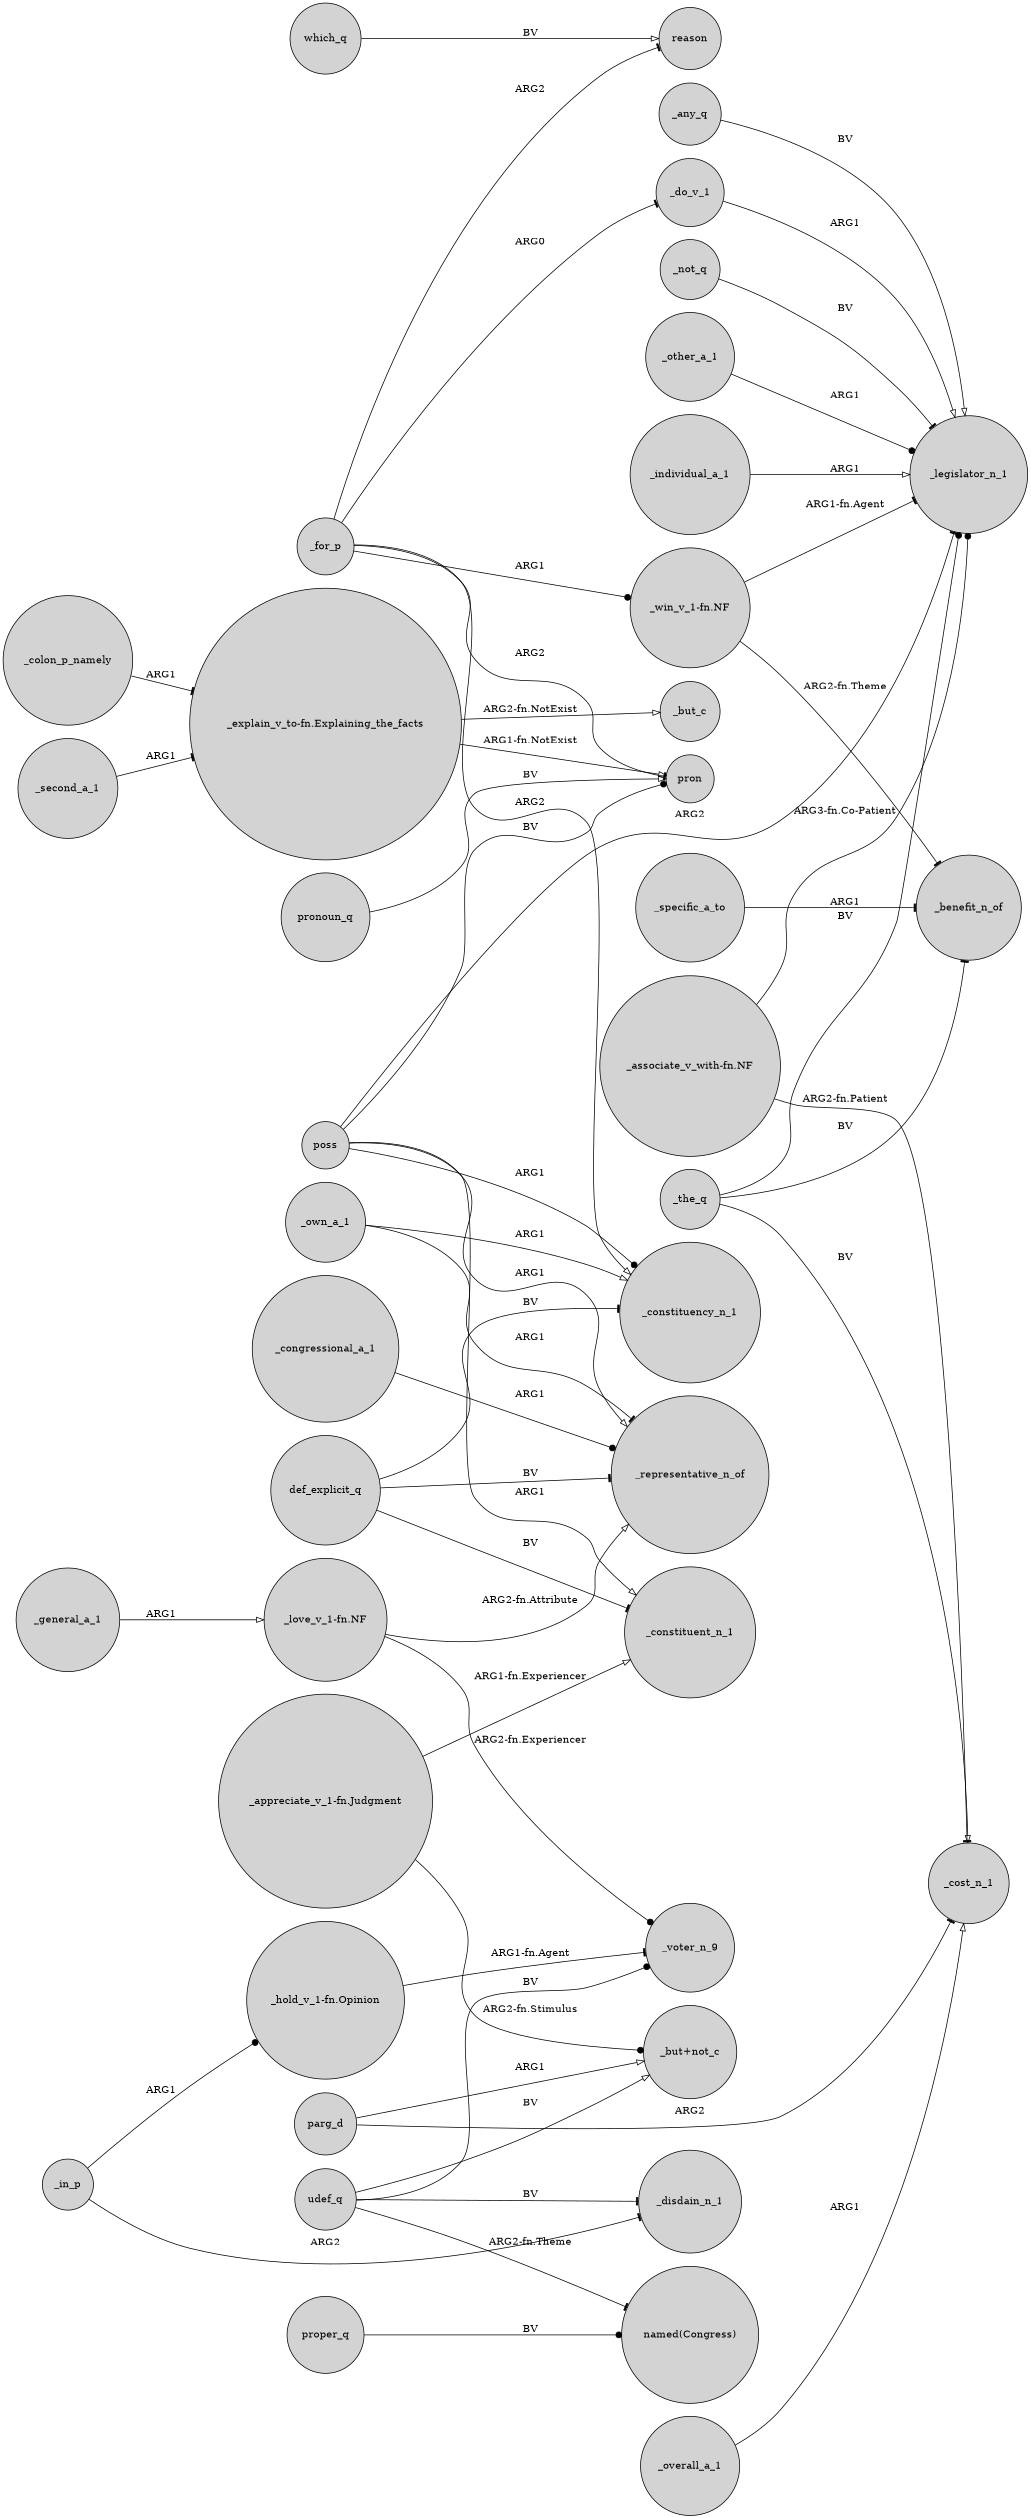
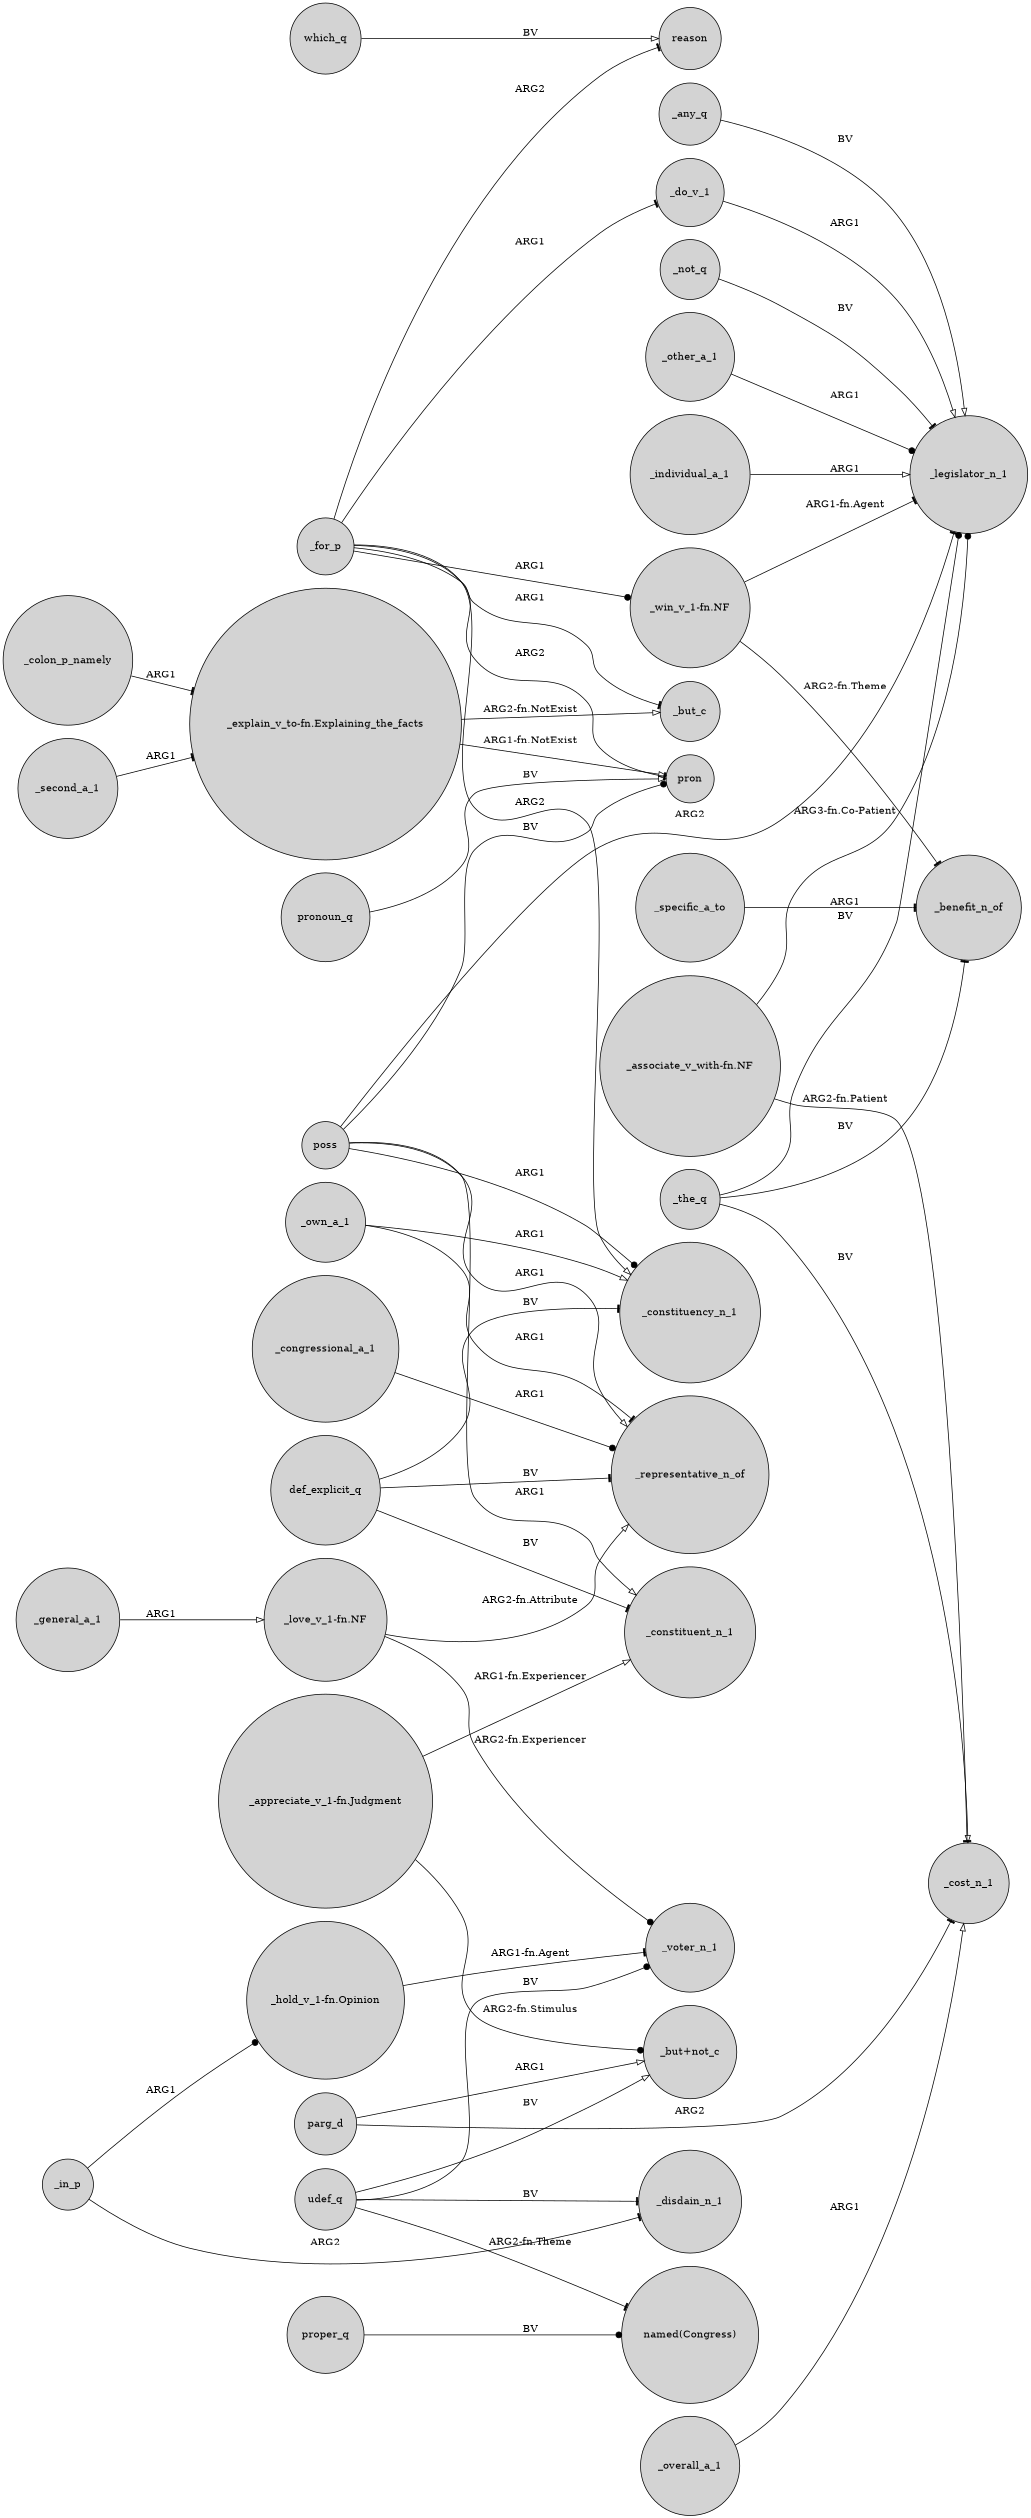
(530, 242) -> (530, 242)
none -> (511, 620)
(690, 1948) -> (690, 1948)
